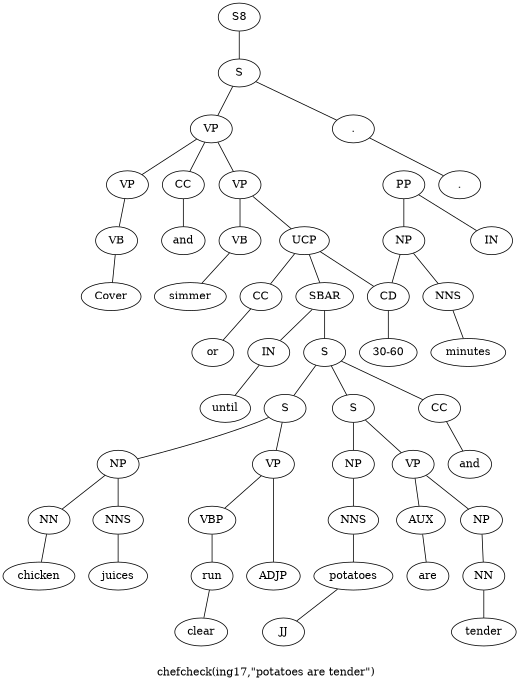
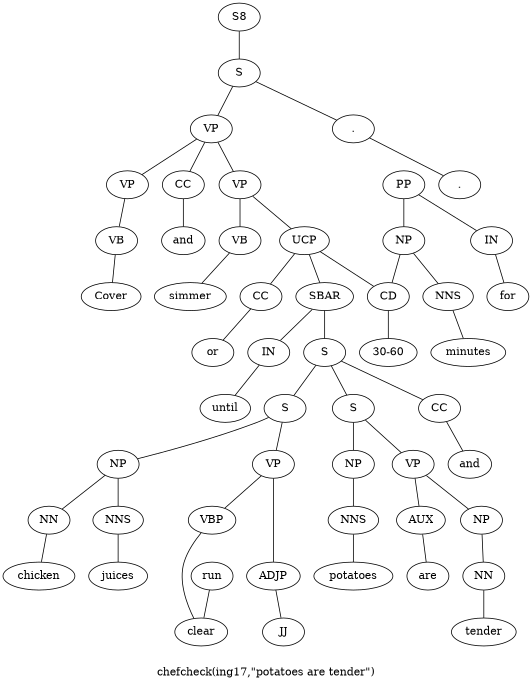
none -> (508, 297)
(212, 548) -> (182, 574)
(317, 605) -> (278, 604)
